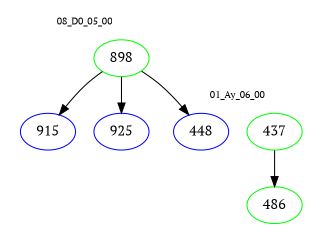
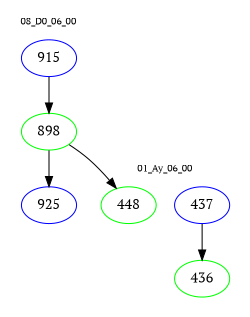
(85, 22) -> (48, 22)
(83, 88) -> (49, 90)
(201, 132) -> (129, 205)
(275, 132) -> (202, 205)
(275, 205) -> (202, 279)
